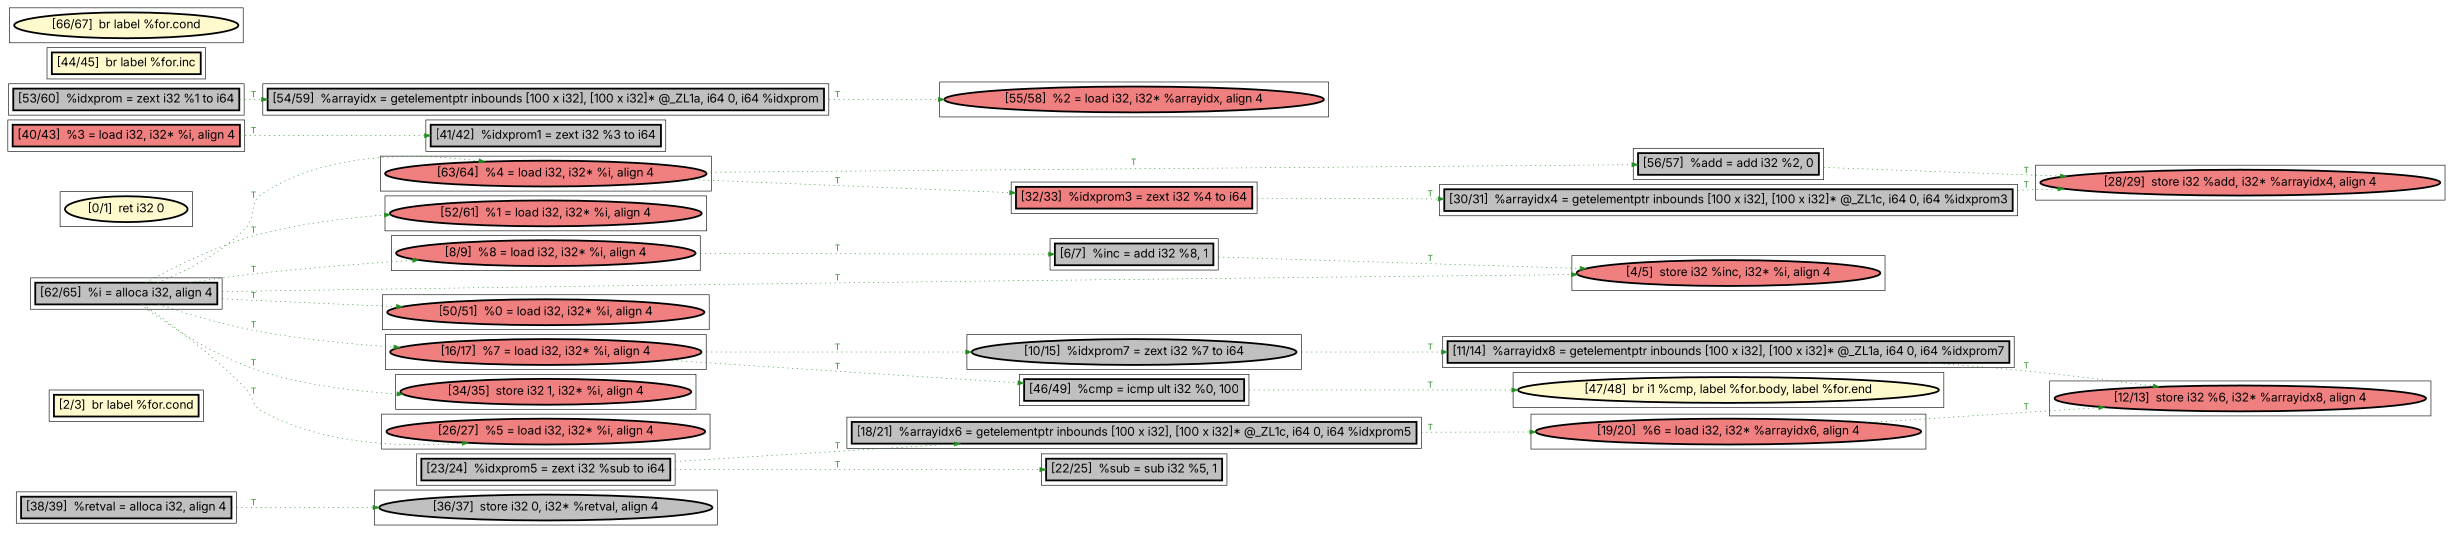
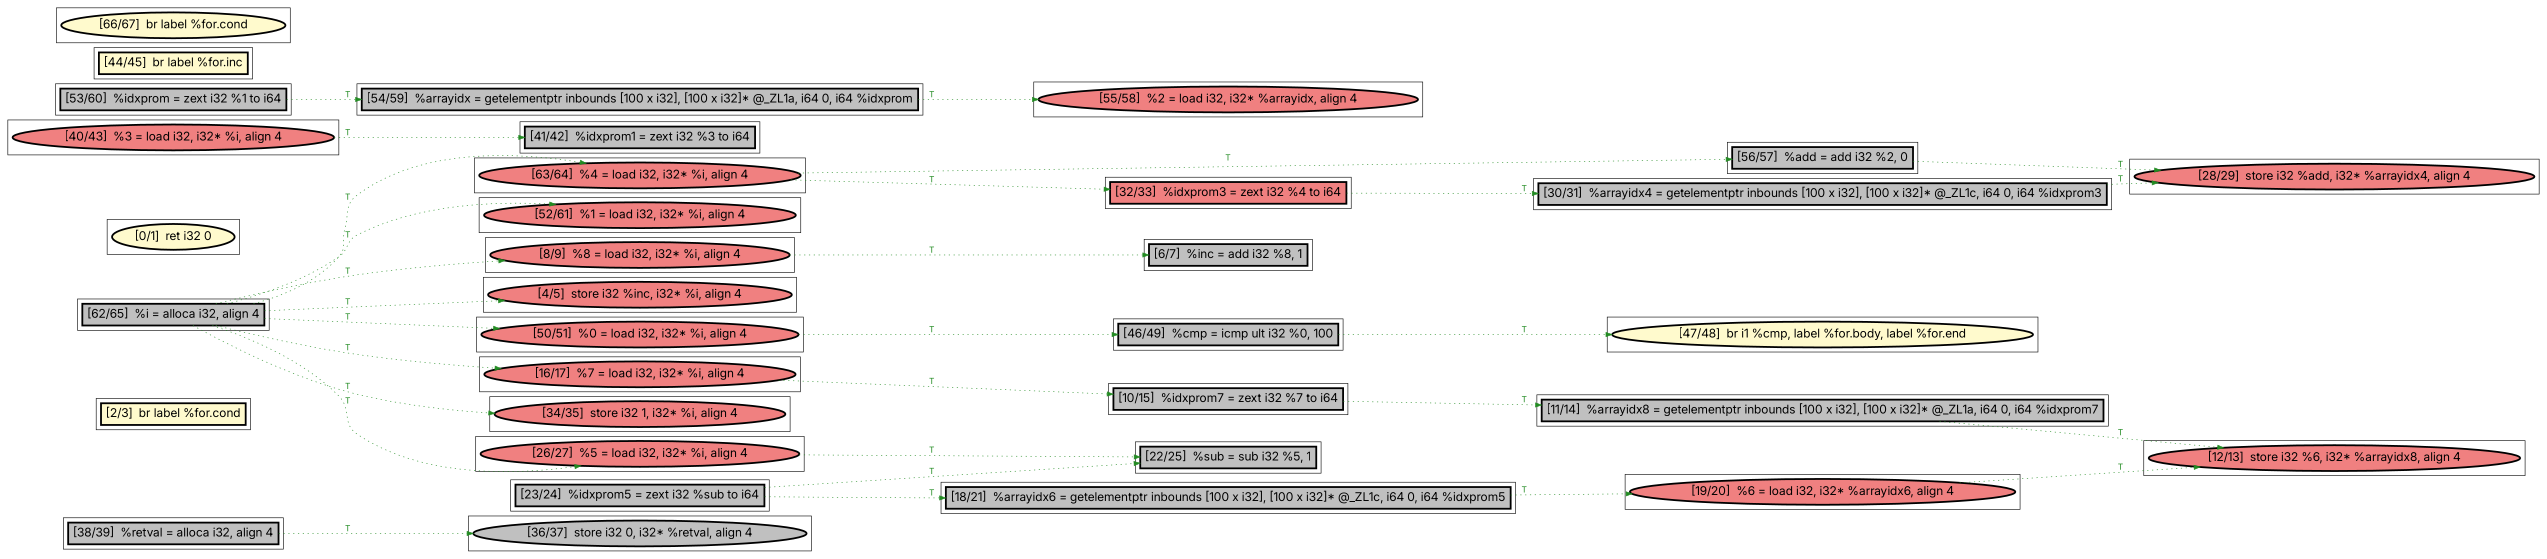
(126, 136) -> (173, 137)
(1397, 263) -> none
(1134, 352) -> (1228, 399)
(842, 372) -> (955, 335)
none -> (967, 456)
